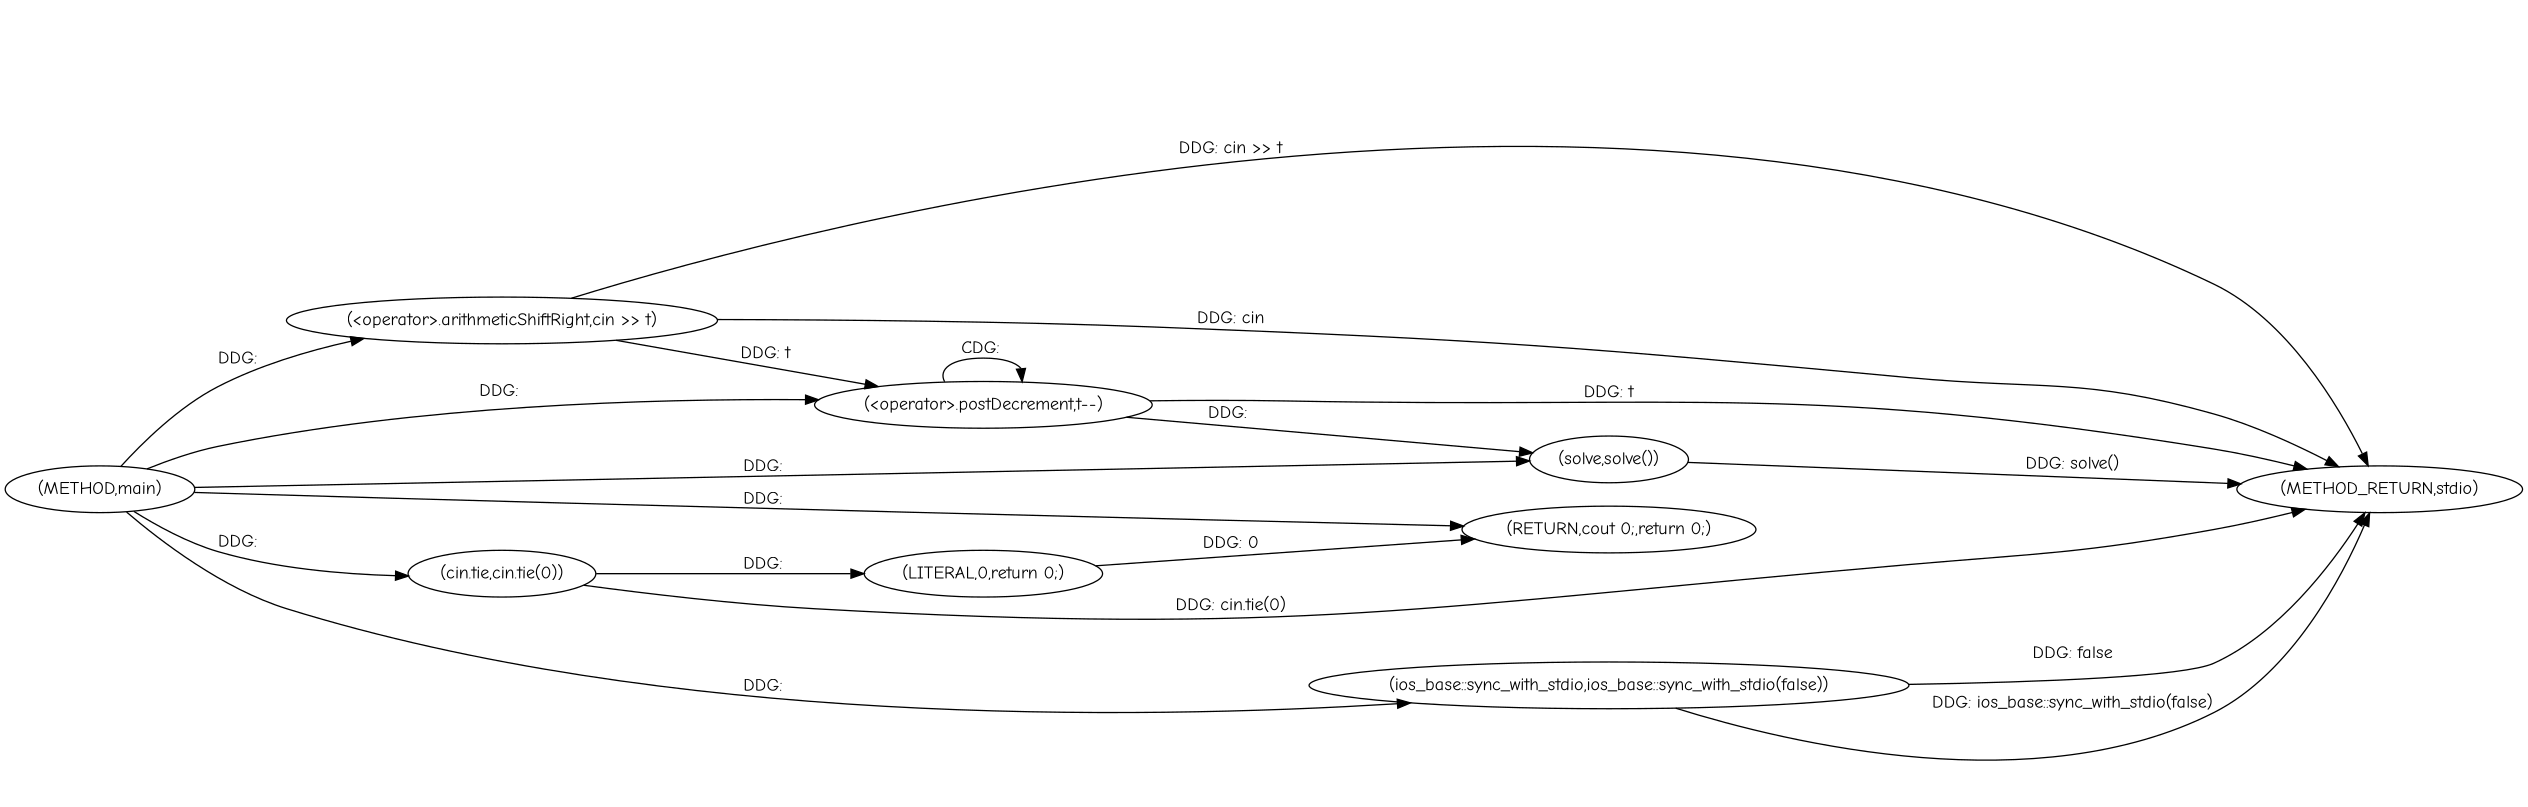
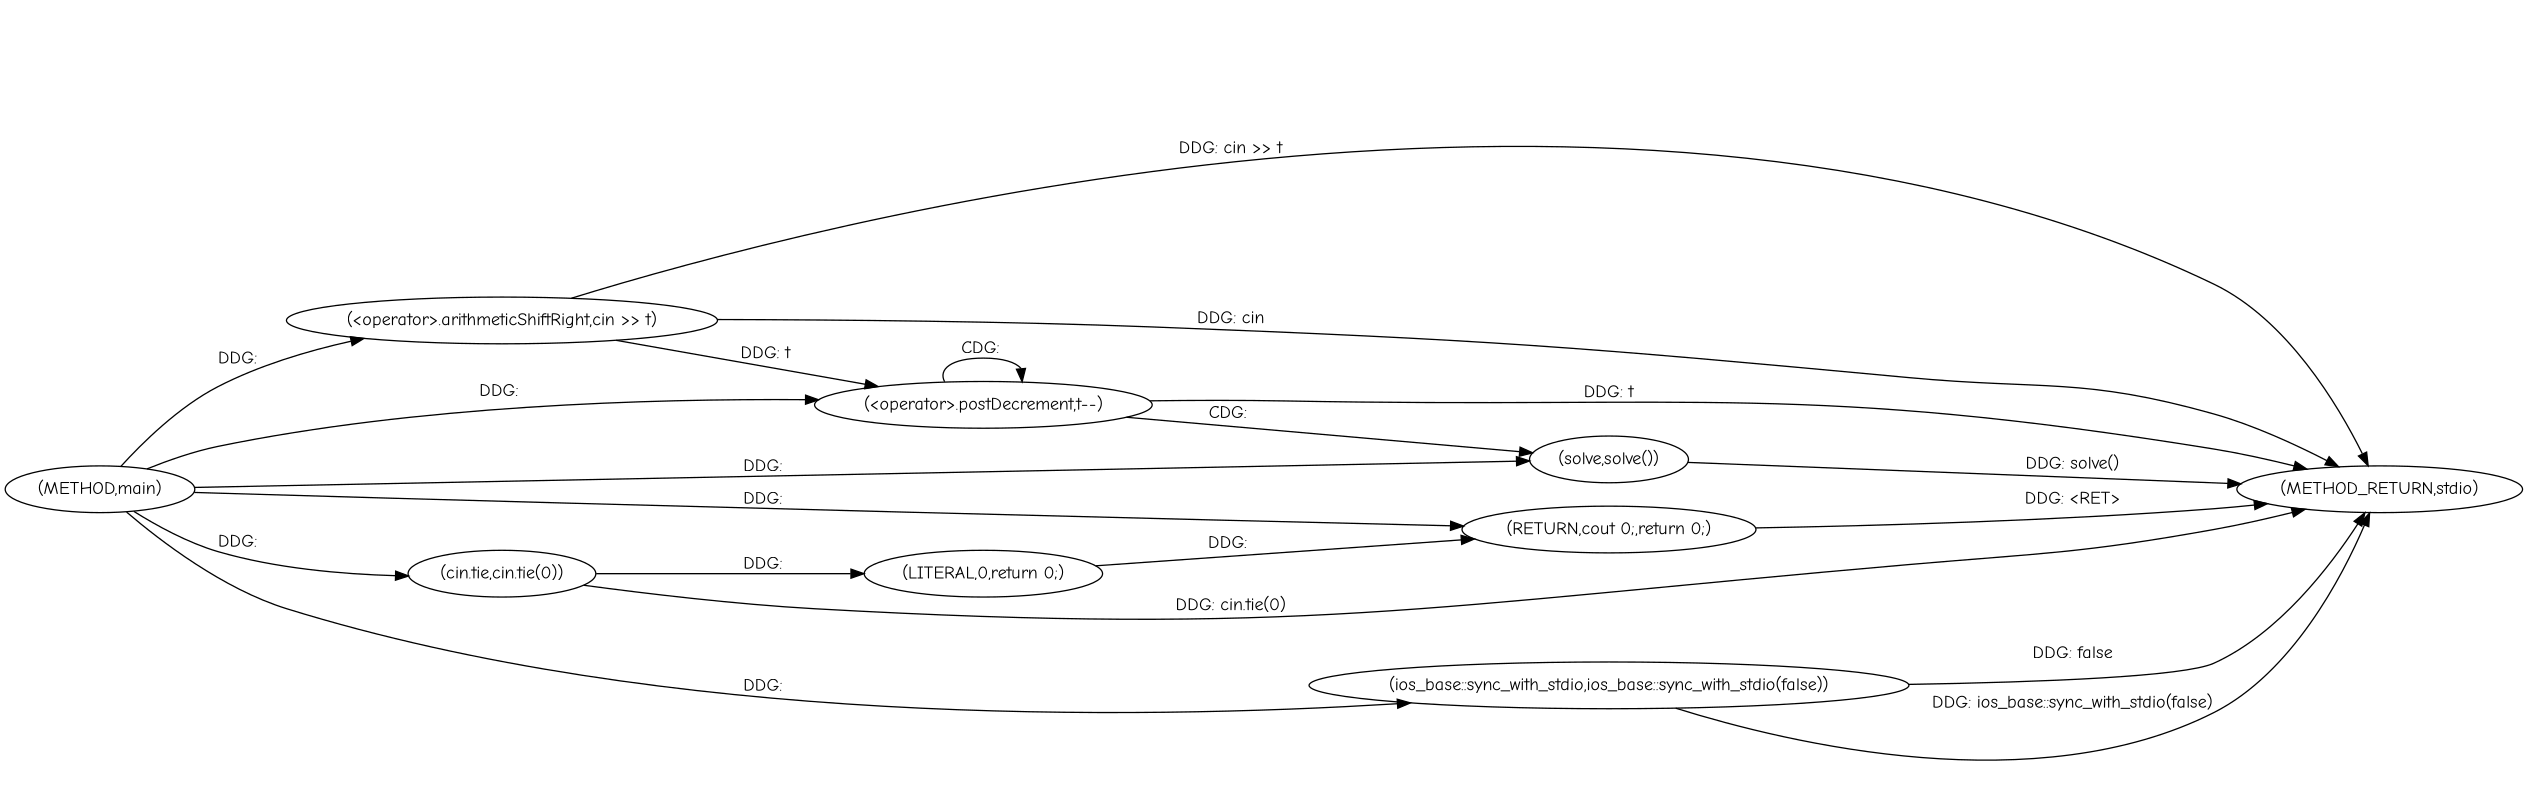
(1231, 413) -> (1231, 413)
none -> (2005, 521)
(1231, 543) -> (1231, 543)
